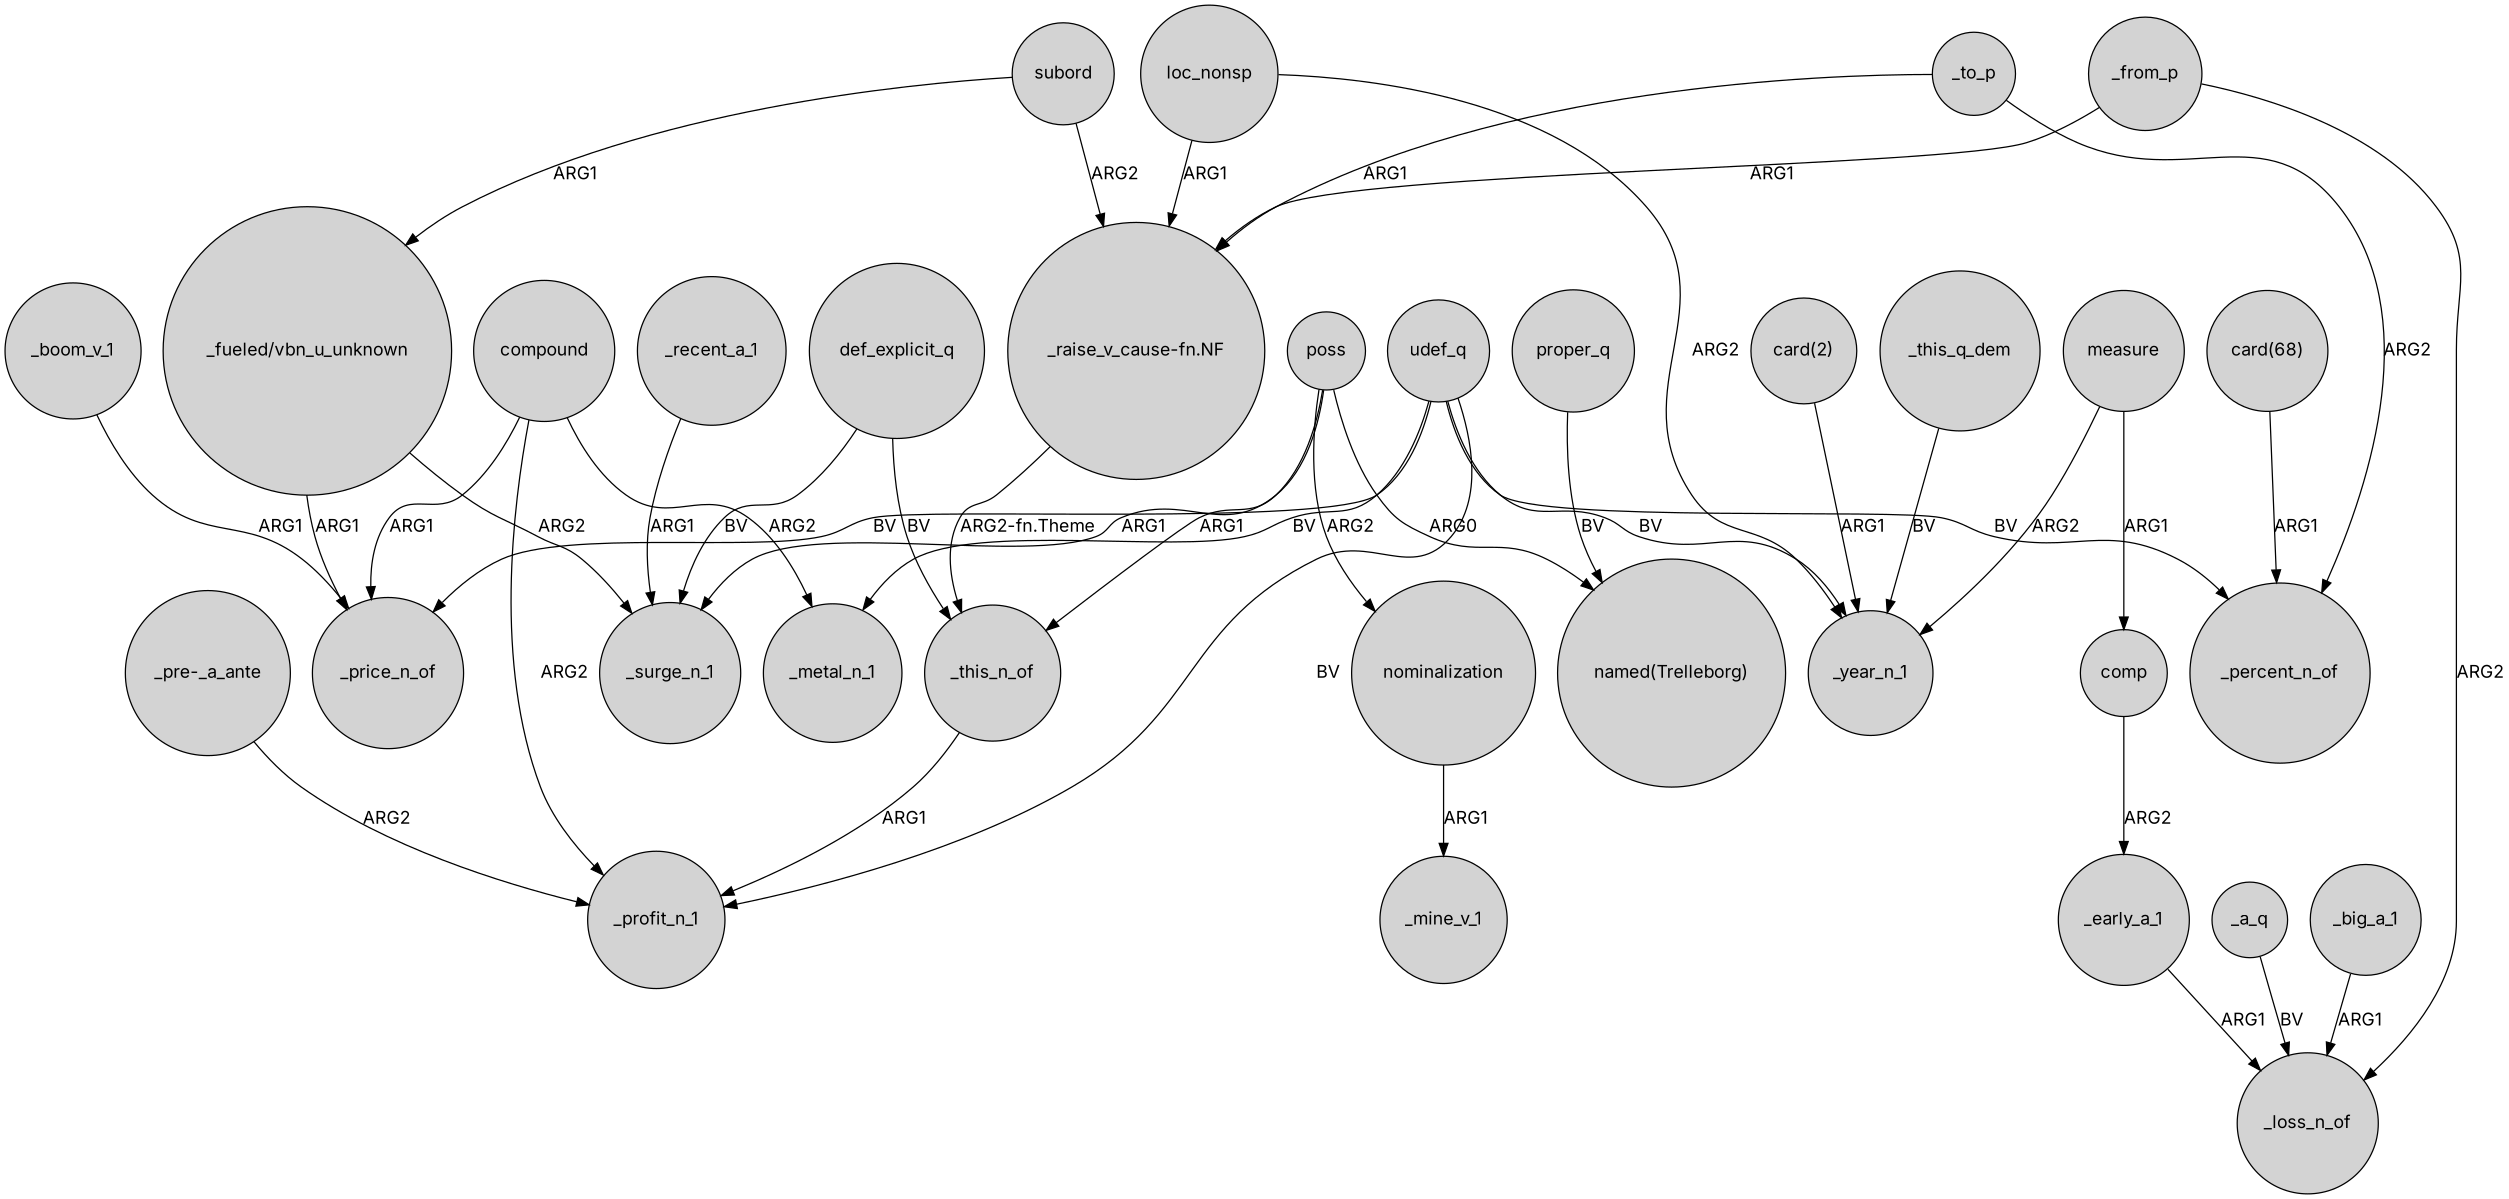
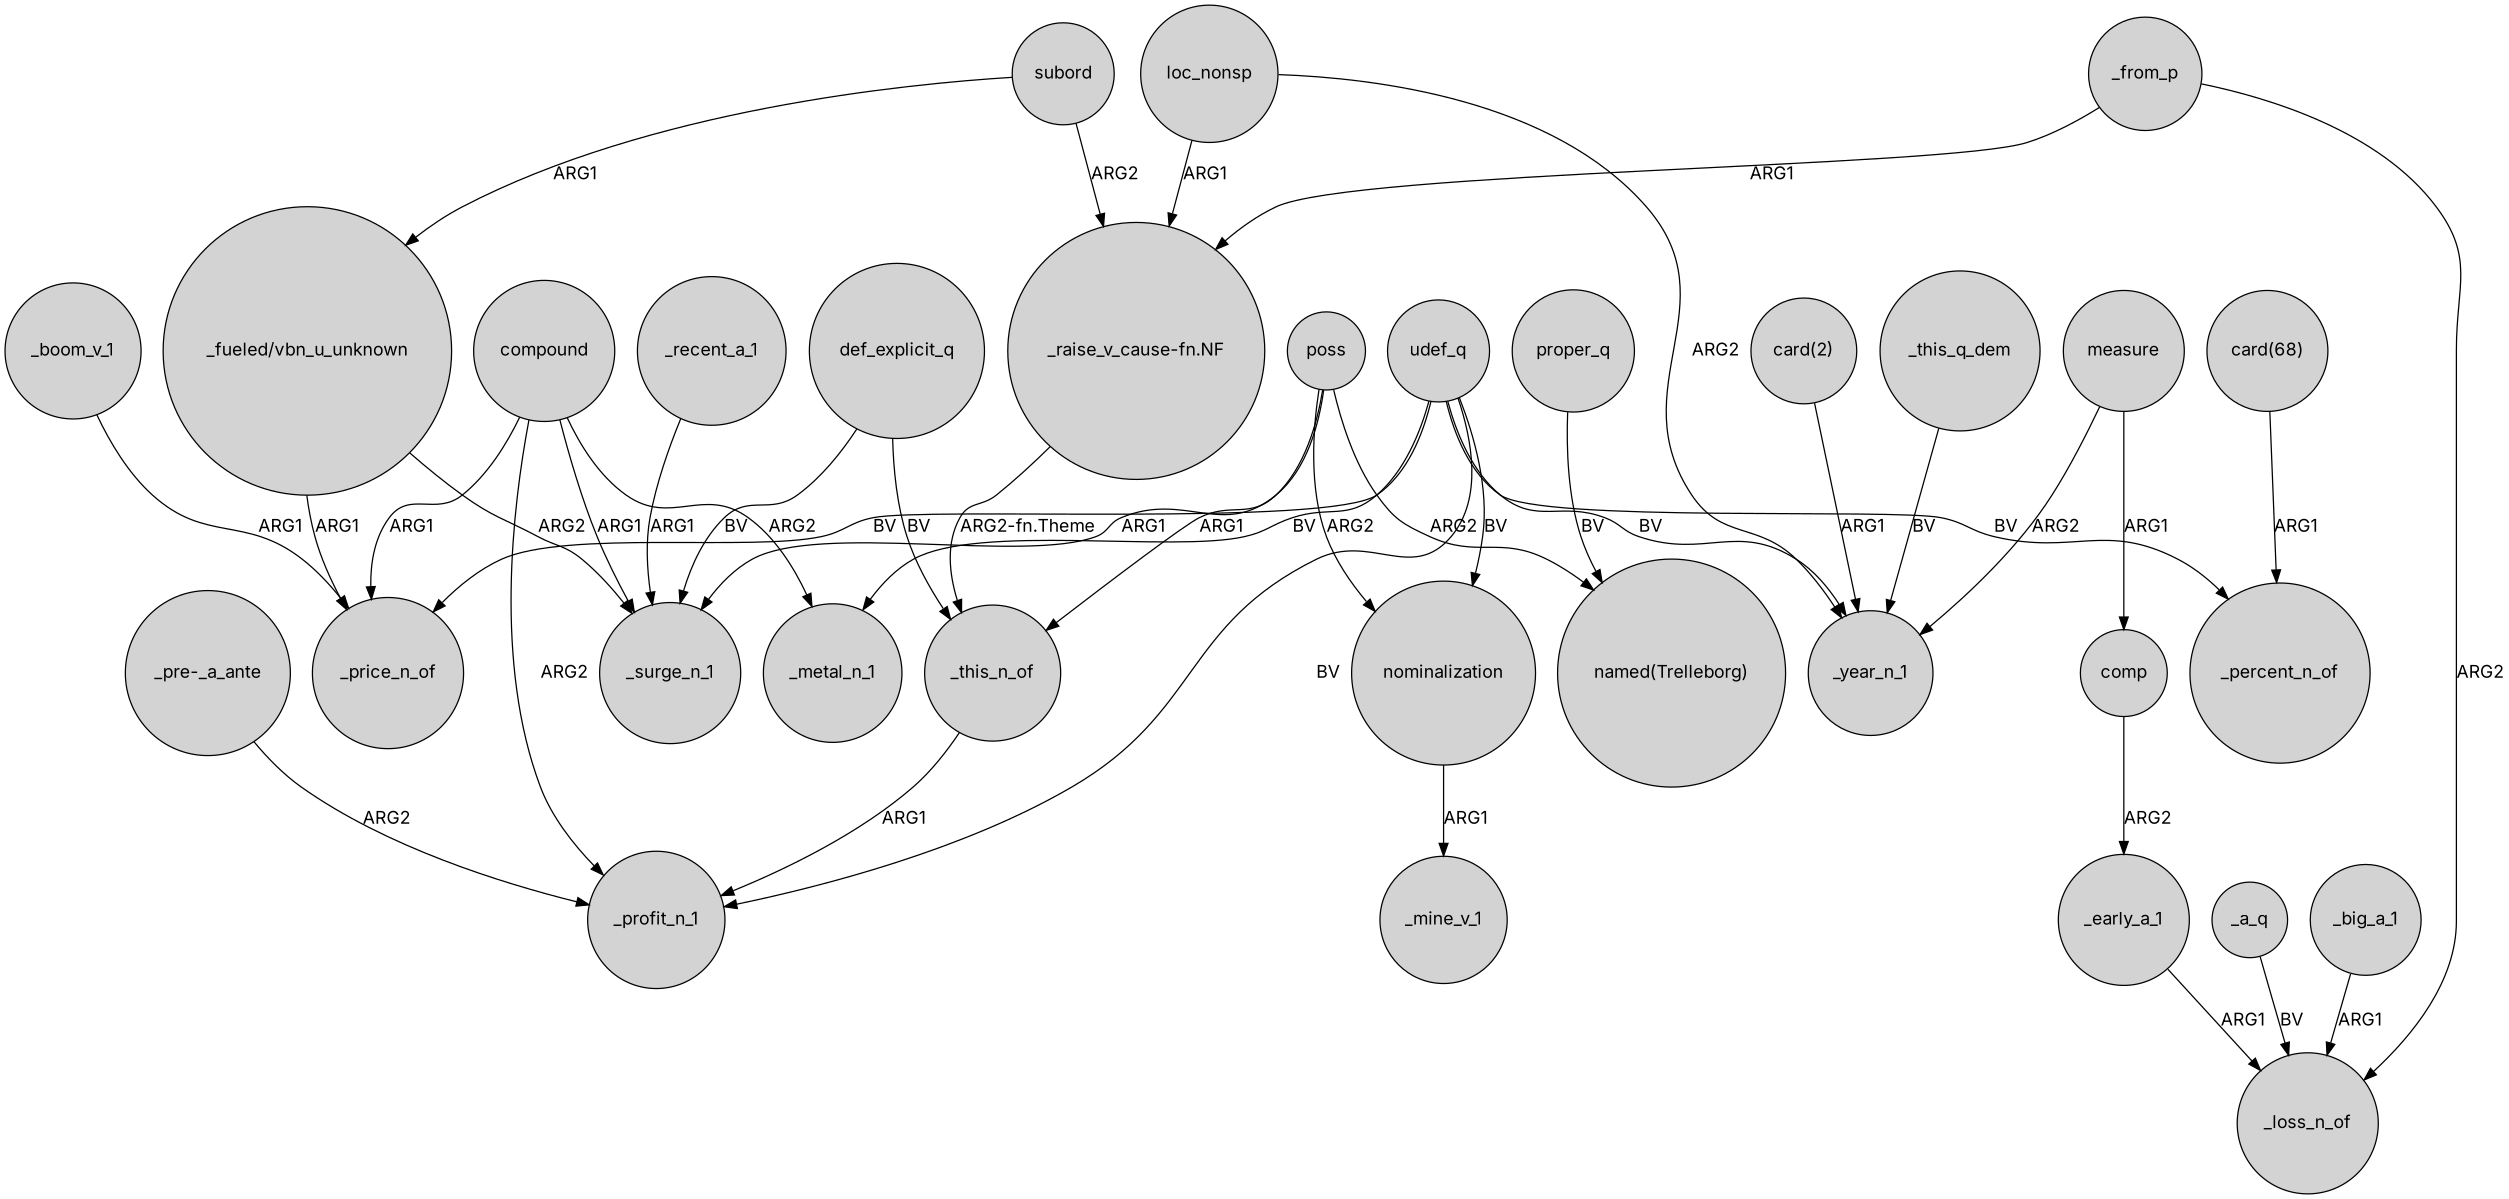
(1974, 74) -> none
none -> (1483, 493)
none -> (588, 513)
(1454, 527) -> (1454, 527)
